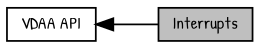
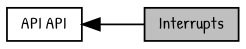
(51, 24) -> (44, 24)
